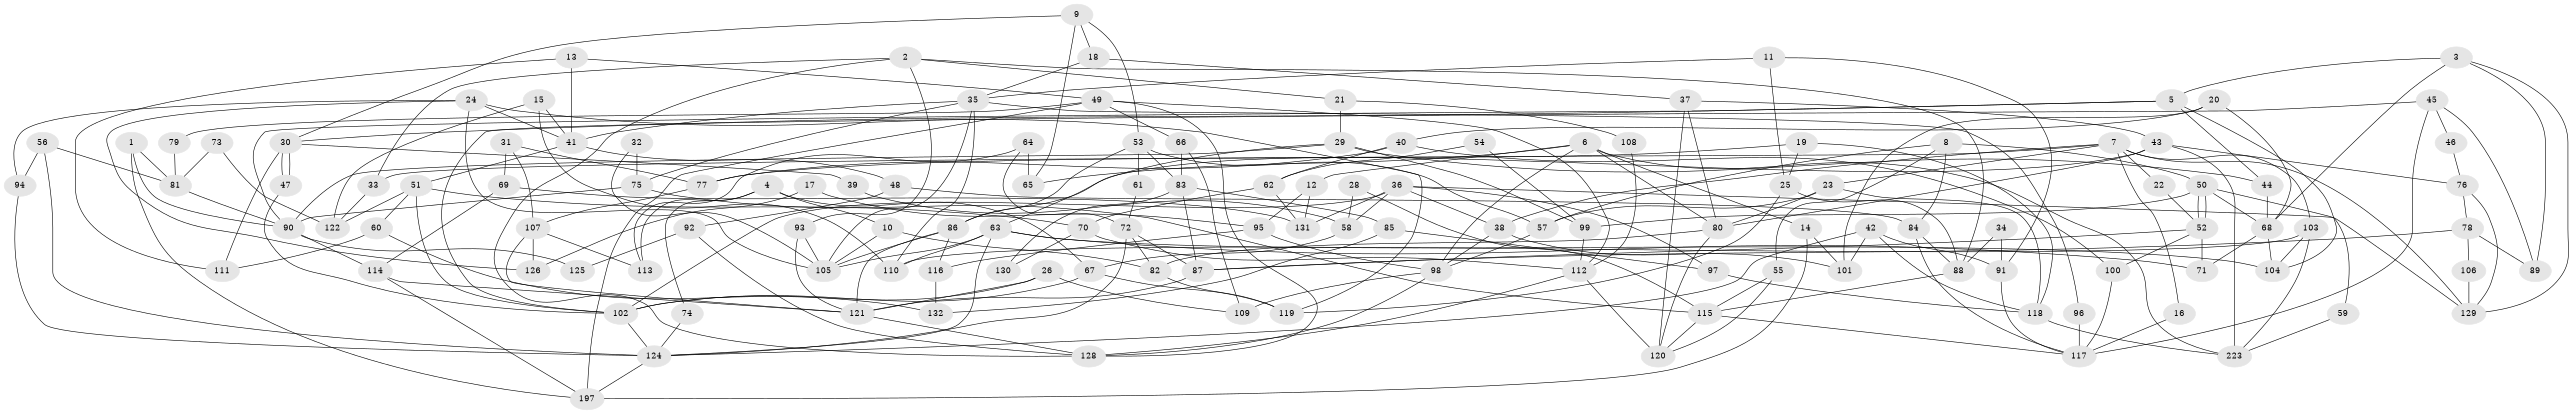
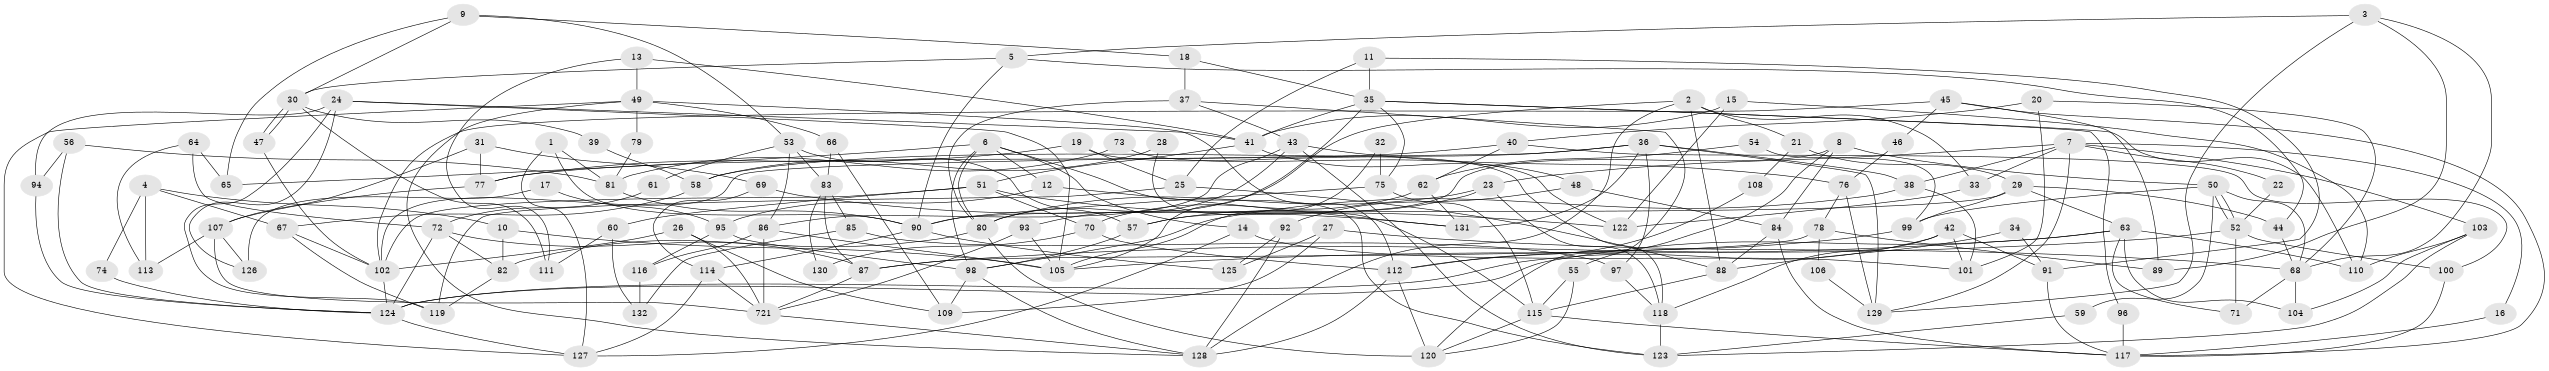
(2295, 168) -> none
none -> (1328, 228)
(858, 314) -> (764, 314)
(2235, 356) -> (1661, 356)
(587, 399) -> (581, 356)
